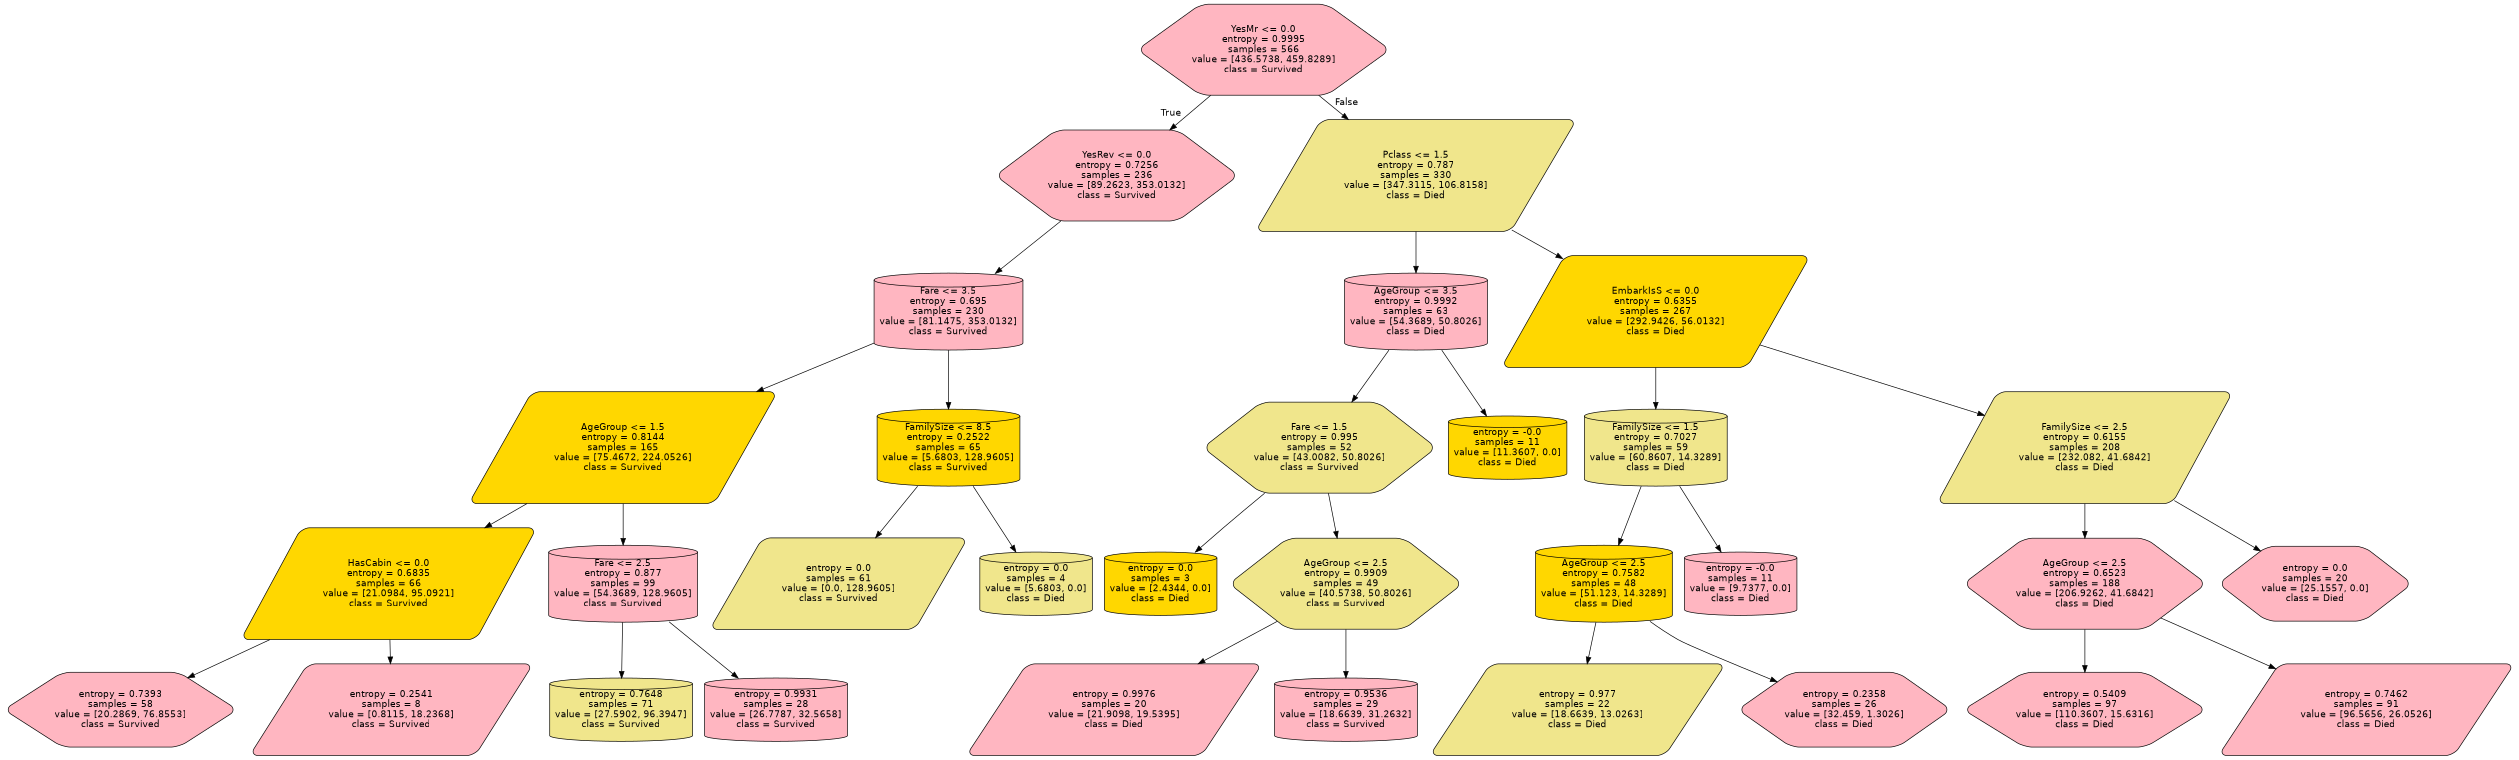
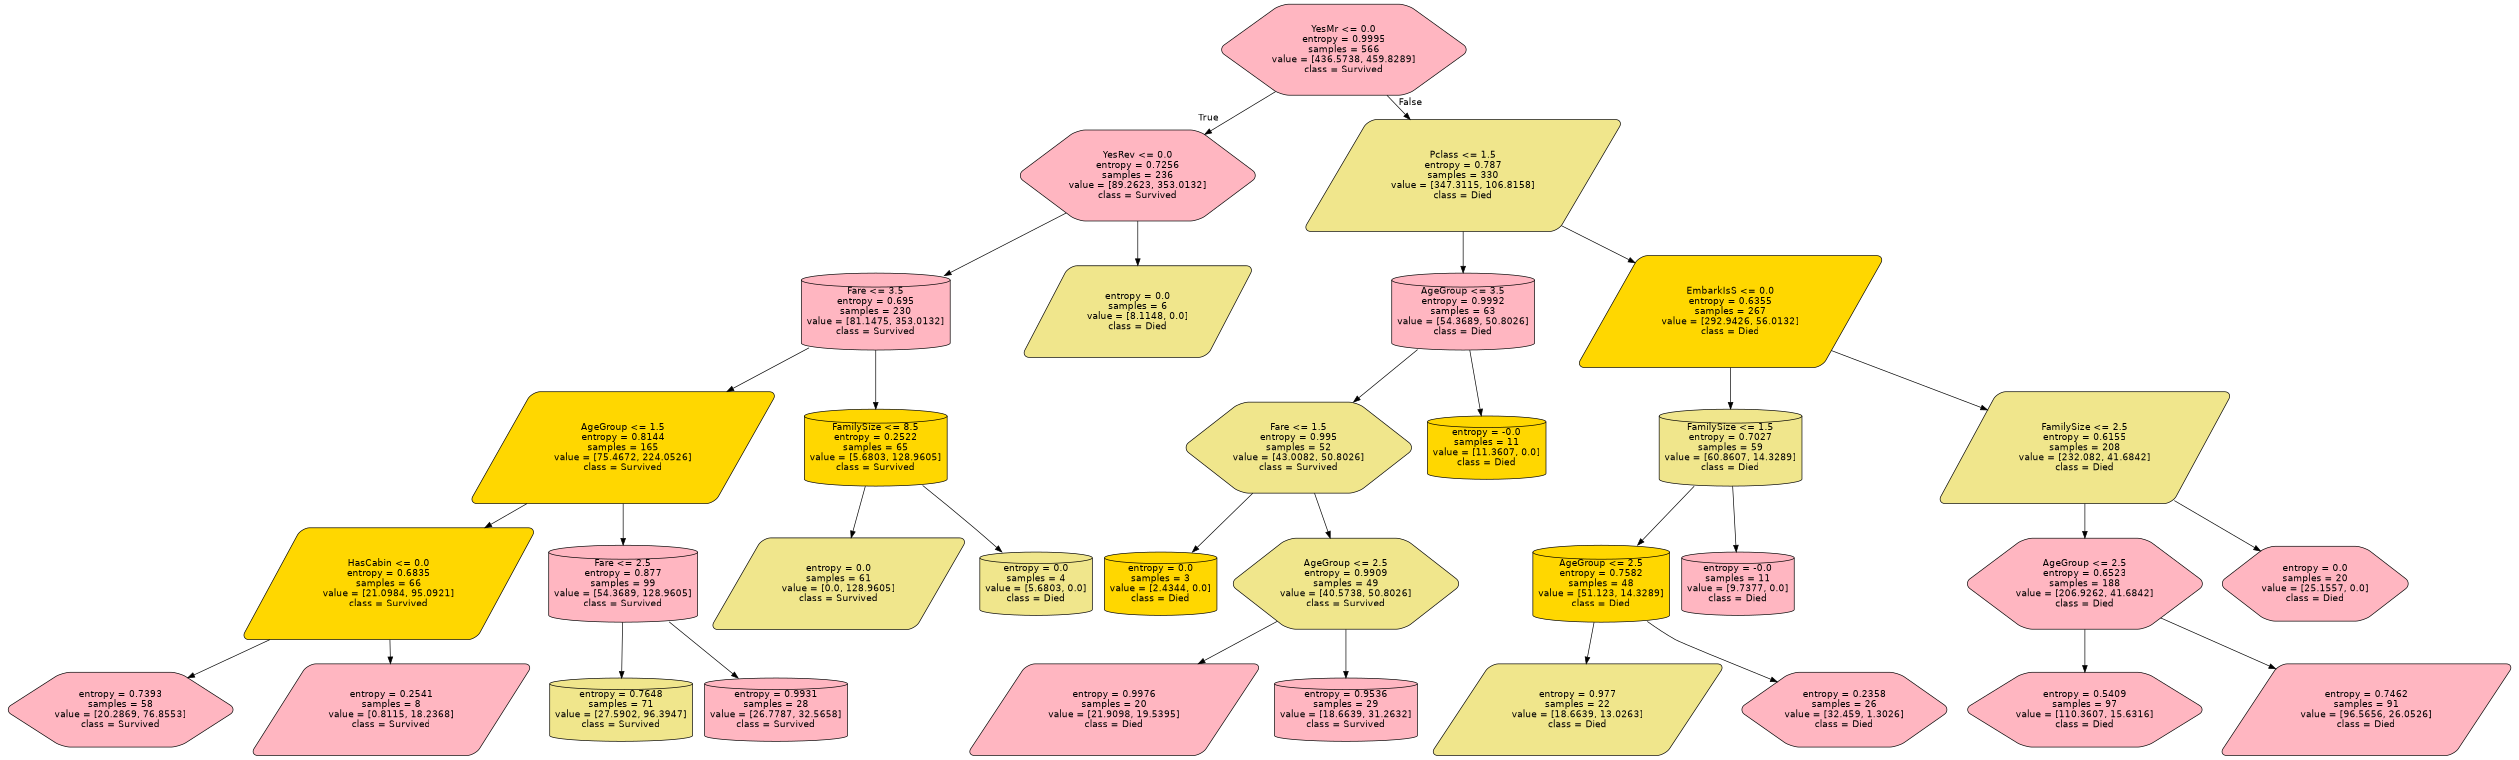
none -> (1138, 312)
